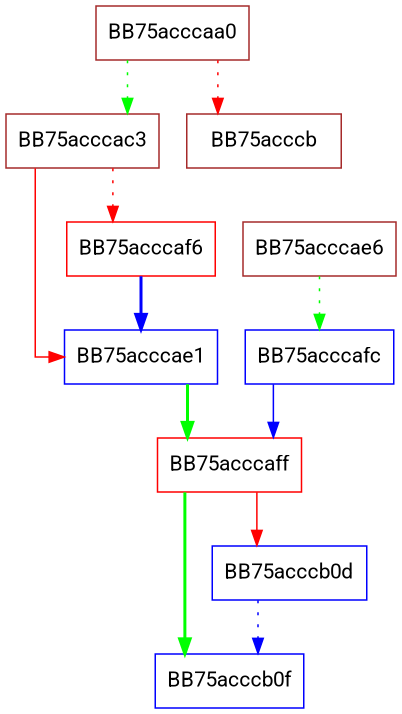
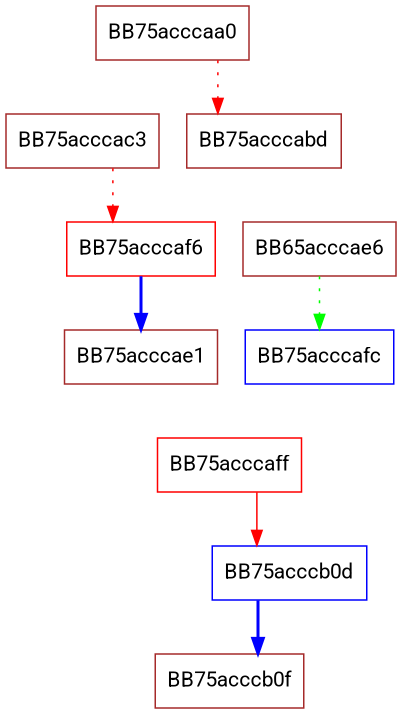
(128, 79) -> none
(264, 141) -> (264, 141)
(320, 249) -> (320, 249)
(35, 270) -> none
(141, 357) -> (141, 357)
(188, 403) -> none
(273, 403) -> none
(185, 566) -> none
(258, 619) -> (258, 619)
(230, 681) -> (230, 681)
